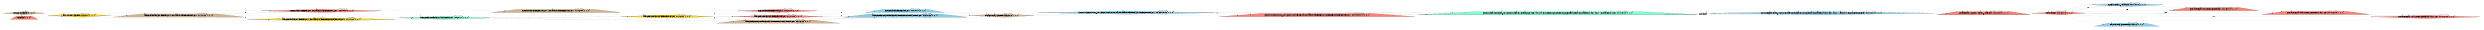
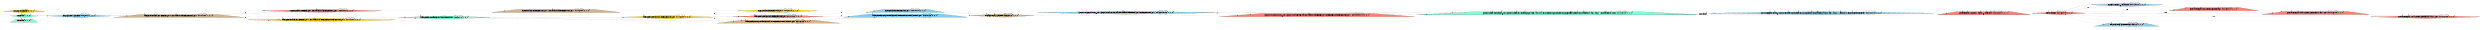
(778, 11) -> (778, 11)
(24, 13) -> (24, 11)
none -> (24, 16)
(79, 16) -> (79, 16)
(24, 18) -> (24, 21)
